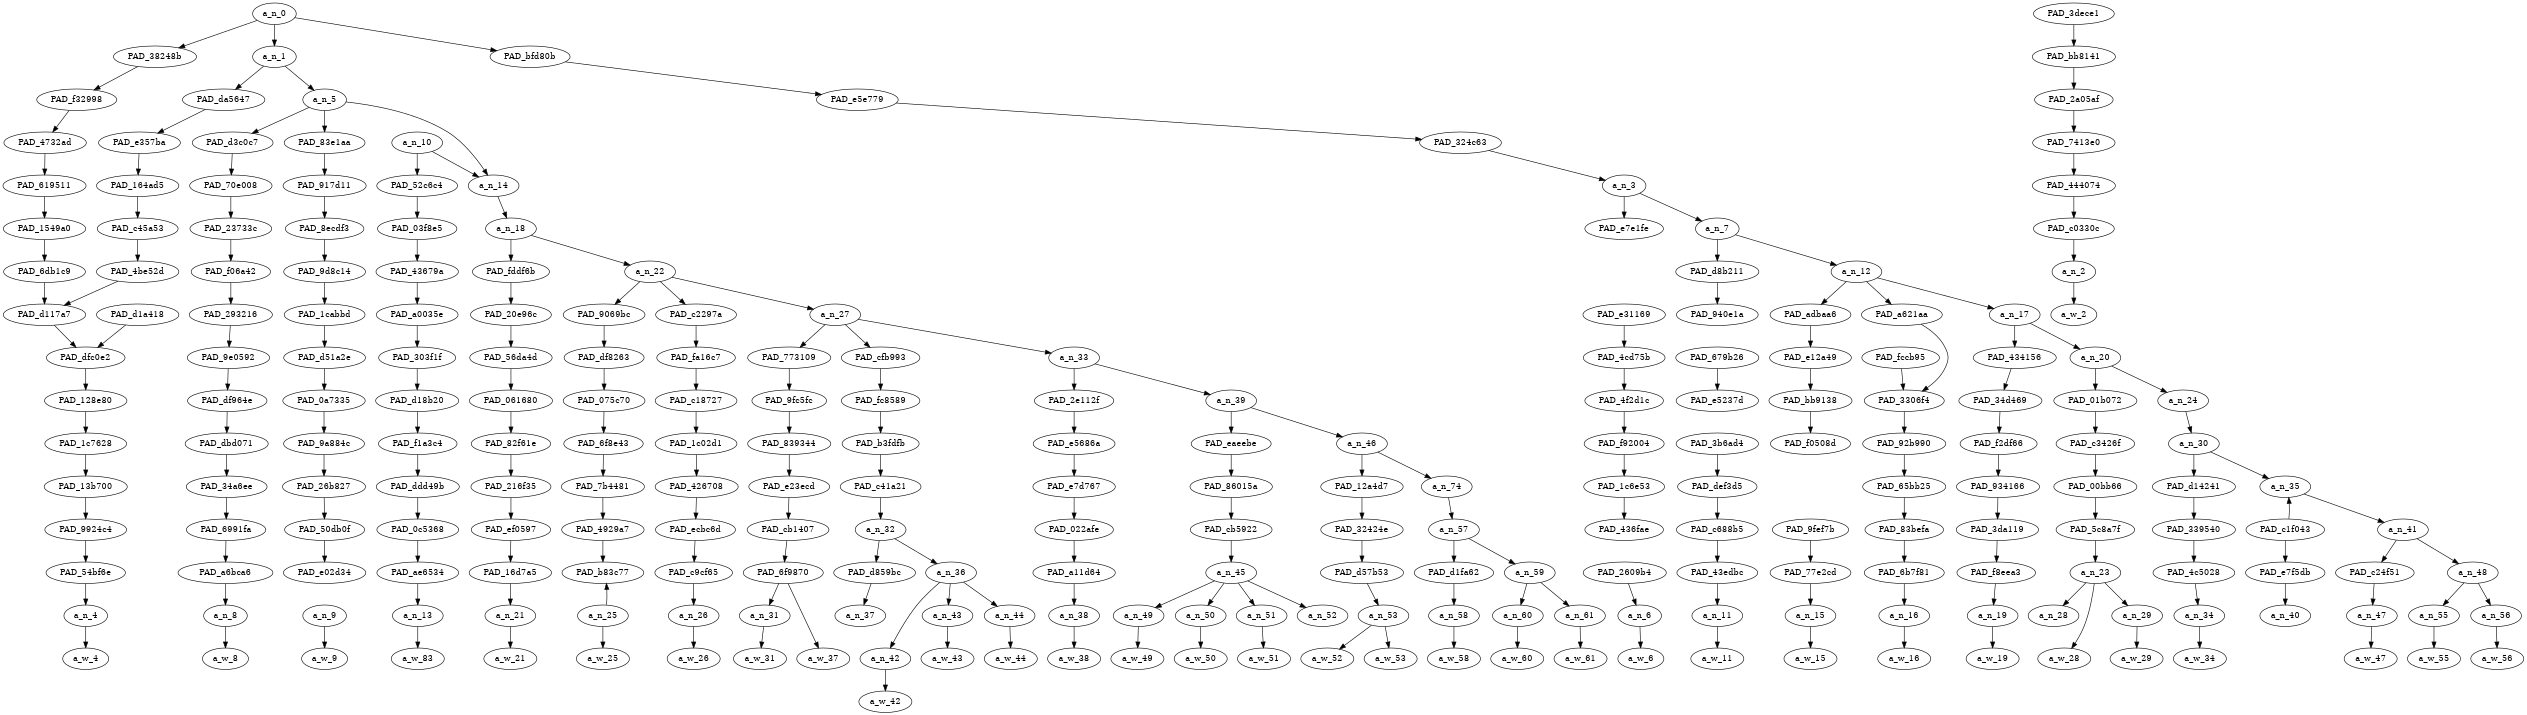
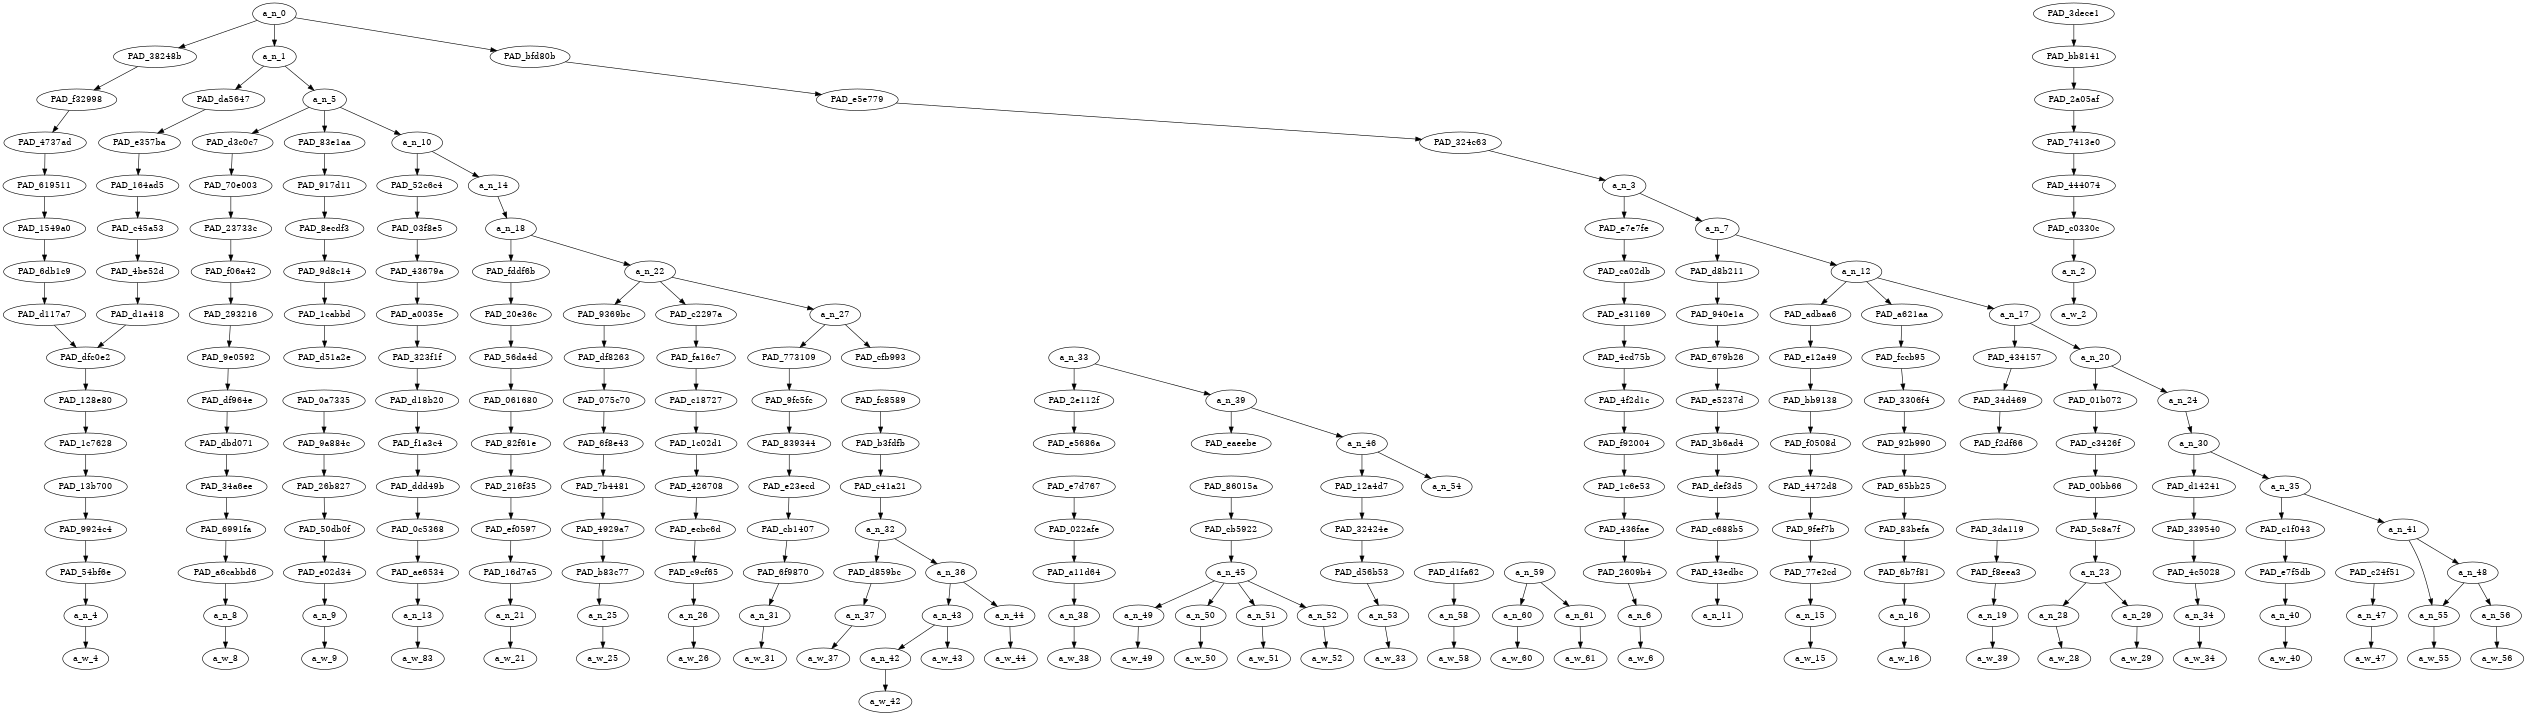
(424, 120) -> (368, 120)
(45, 143) -> (45, 143)
(231, 186) -> (231, 186)
(1624, 229) -> (1624, 229)
none -> (1624, 272)
(94, 292) -> (138, 290)
(511, 315) -> (511, 315)
(604, 315) -> (604, 315)
none -> (1717, 333)
(952, 336) -> none
(1948, 354) -> (1901, 333)
(417, 358) -> (417, 358)
(2015, 358) -> (2015, 358)
(324, 376) -> none
(881, 376) -> none
none -> (1717, 419)
(1074, 462) -> none
(1231, 462) -> none
(1447, 487) -> (1447, 487)
none -> (1810, 487)
(1998, 487) -> none
(2289, 511) -> (2281, 505)
(1454, 530) -> none
none -> (1624, 548)
(2391, 549) -> (2422, 569)
(225, 573) -> (225, 573)
(1362, 573) -> (1362, 573)
none -> (325, 591)
(607, 597) -> (599, 591)
(913, 610) -> (919, 635)
(802, 613) -> (844, 635)
(2088, 615) -> (2058, 634)
(1358, 635) -> (1325, 634)
(1391, 659) -> (1391, 659)
(1717, 659) -> none
(1993, 659) -> (1993, 659)
none -> (2285, 659)
